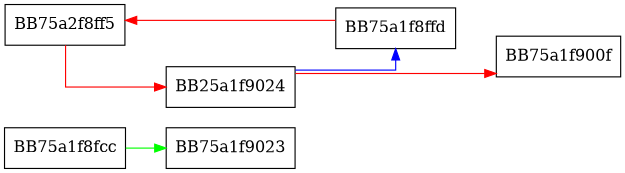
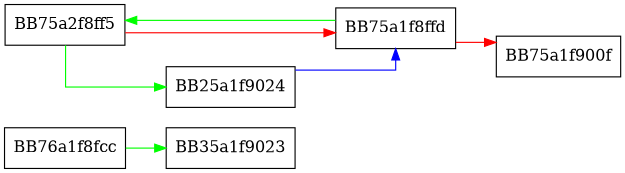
(236, 20) -> (236, 20)
none -> (225, 33)
(404, 73) -> (470, 42)
(89, 87) -> (89, 87)
(65, 148) -> (65, 148)
(231, 148) -> (231, 148)
